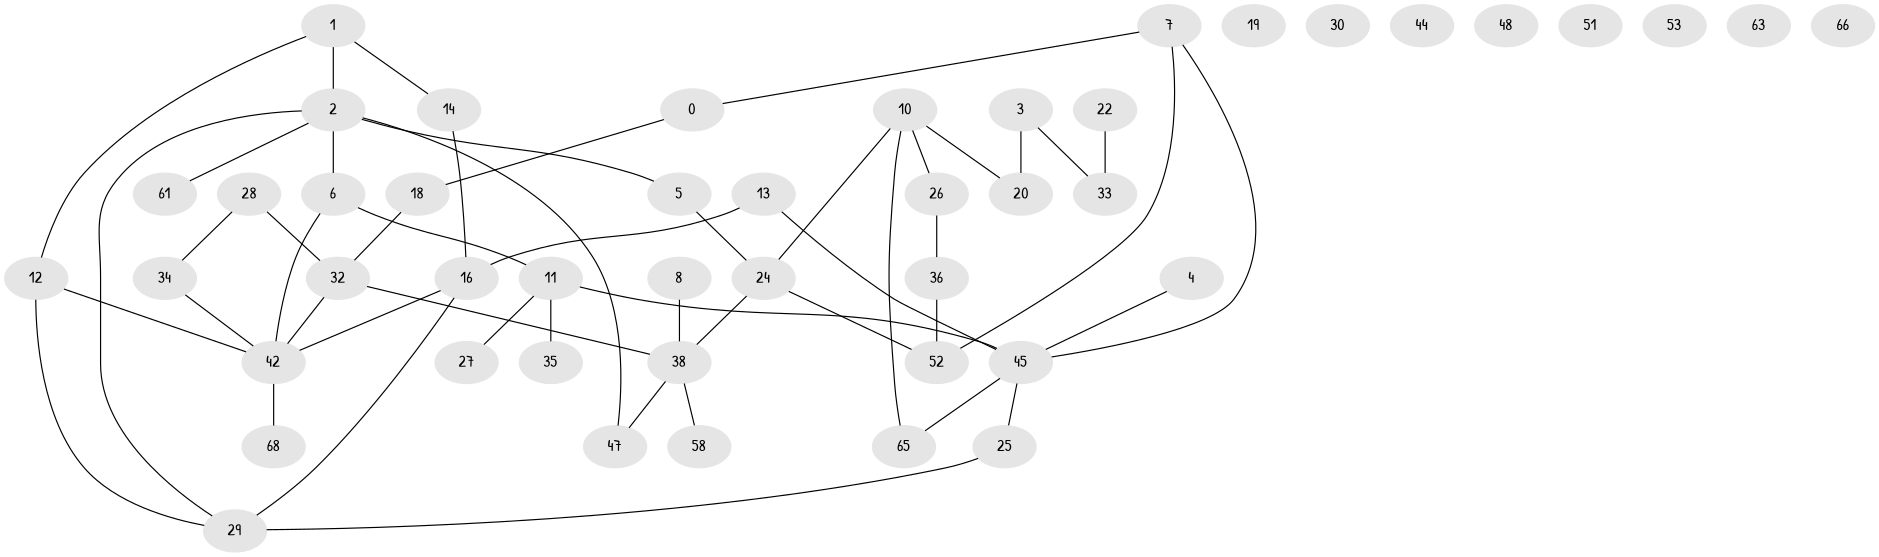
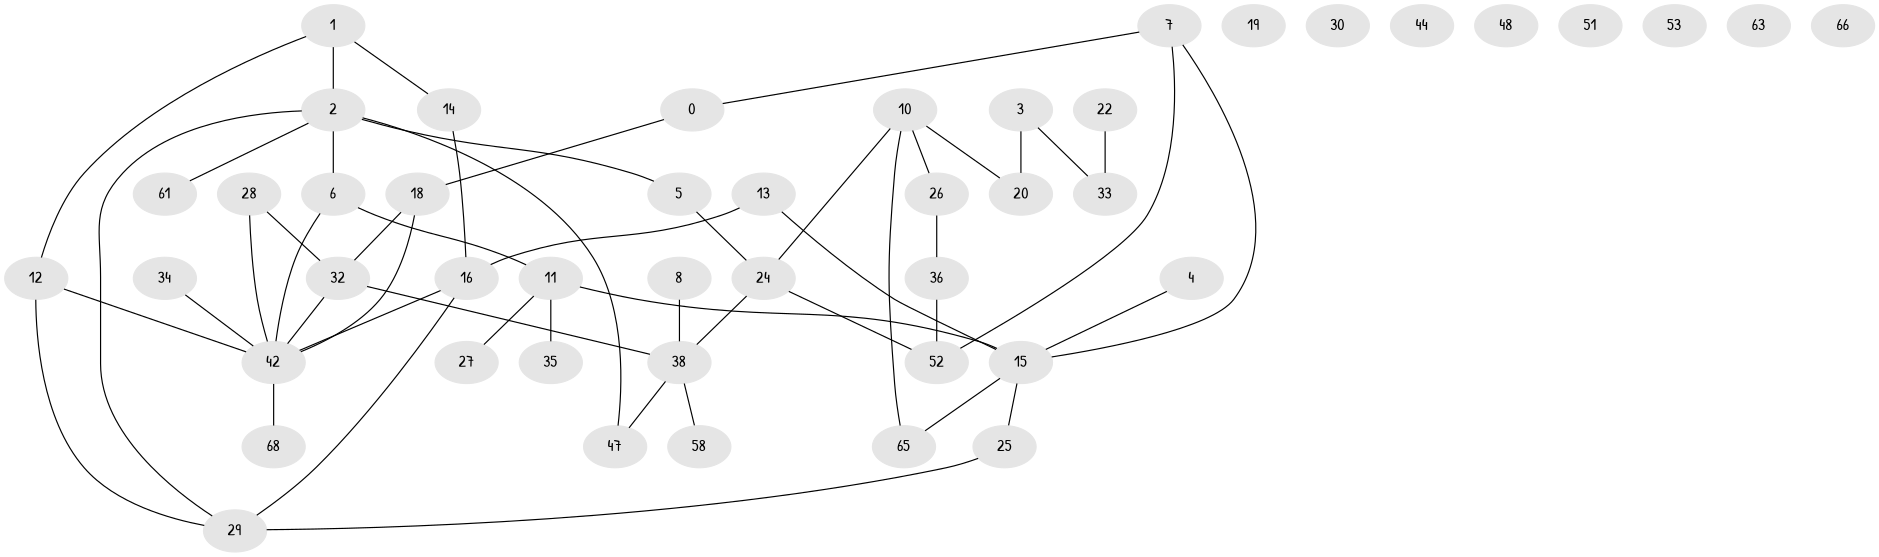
(207, 236) -> (254, 279)
none -> (379, 301)
(1021, 363) -> (1021, 363)
